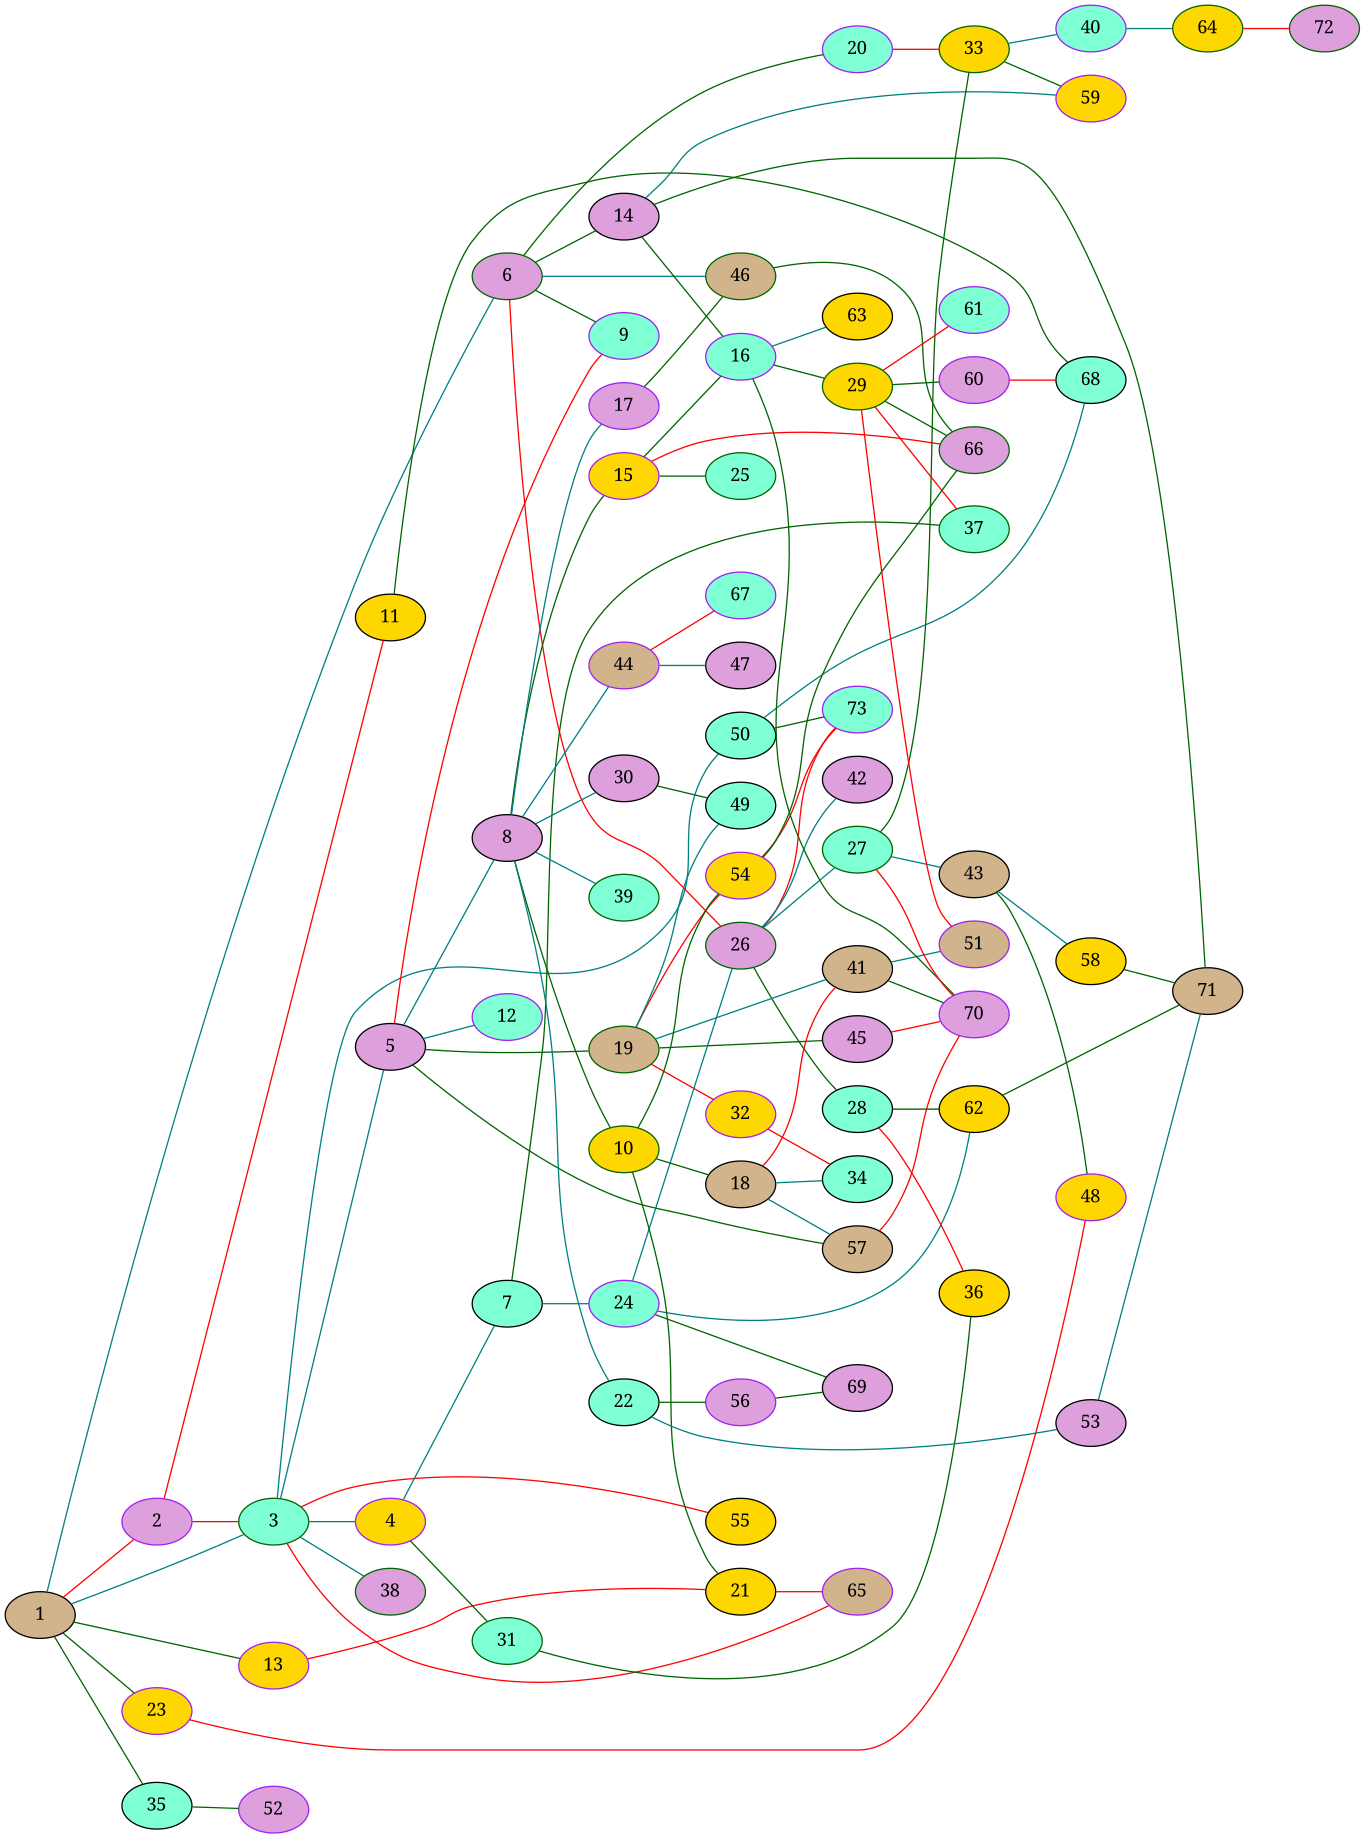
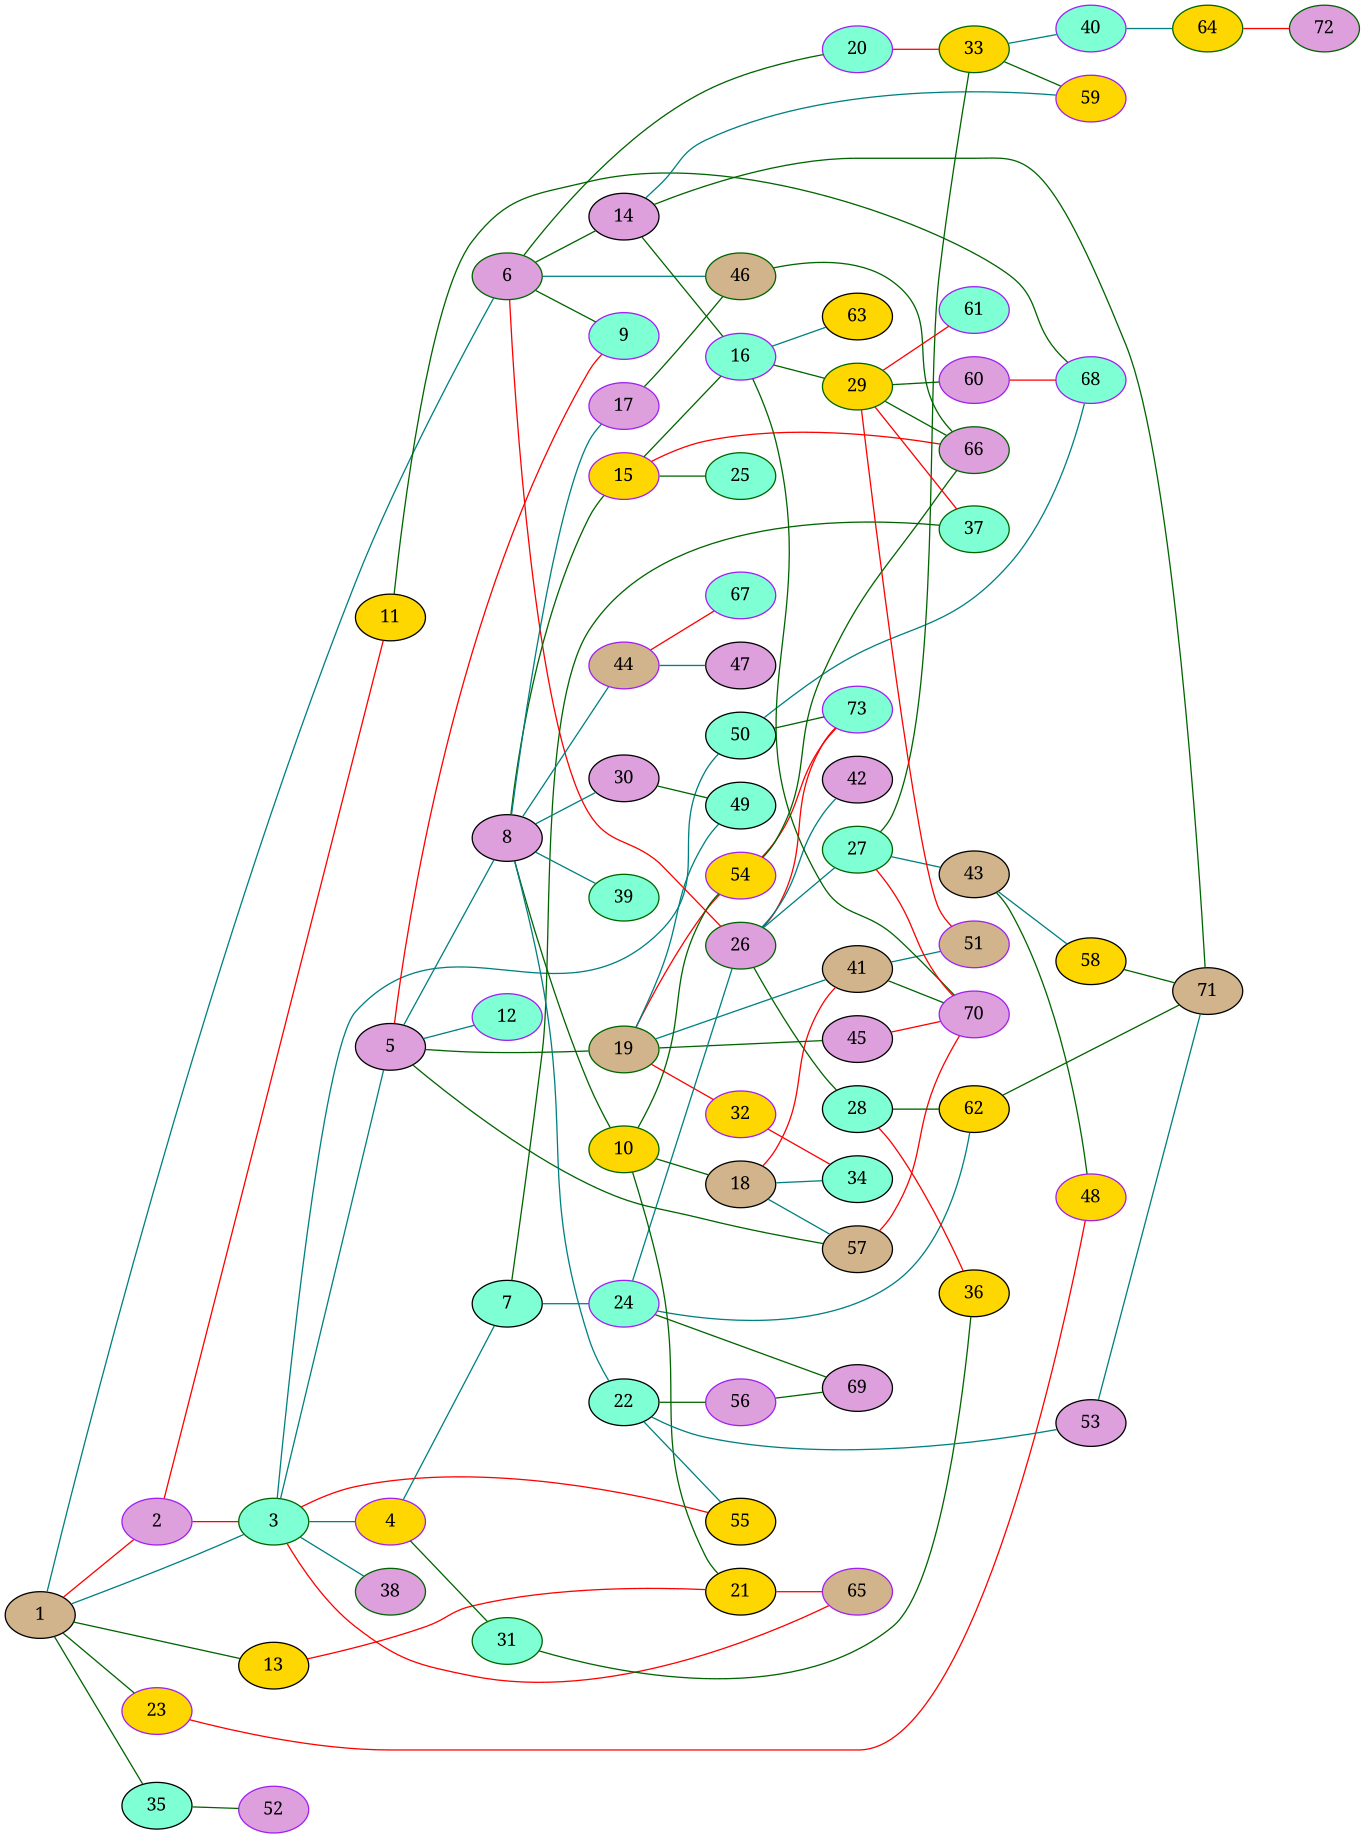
(1091, 380) -> (1091, 380)
none -> (684, 1464)
(274, 1666) -> (274, 1666)
